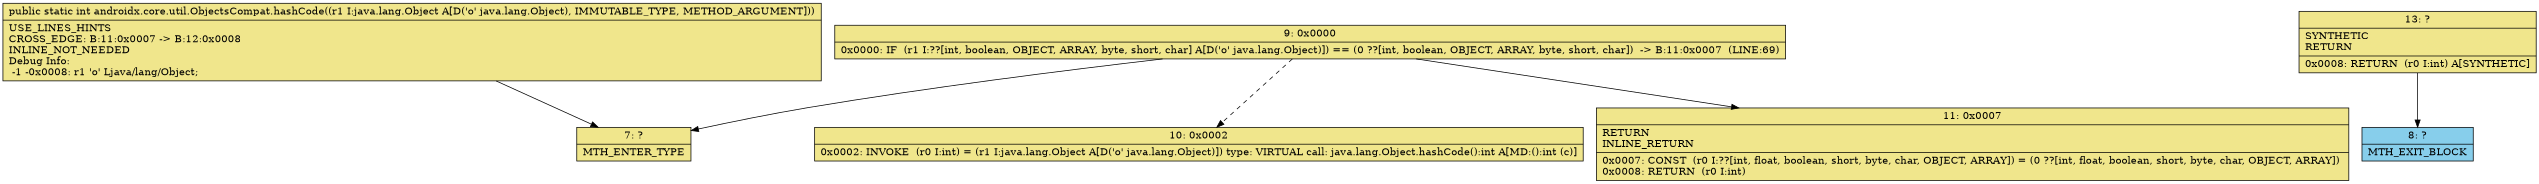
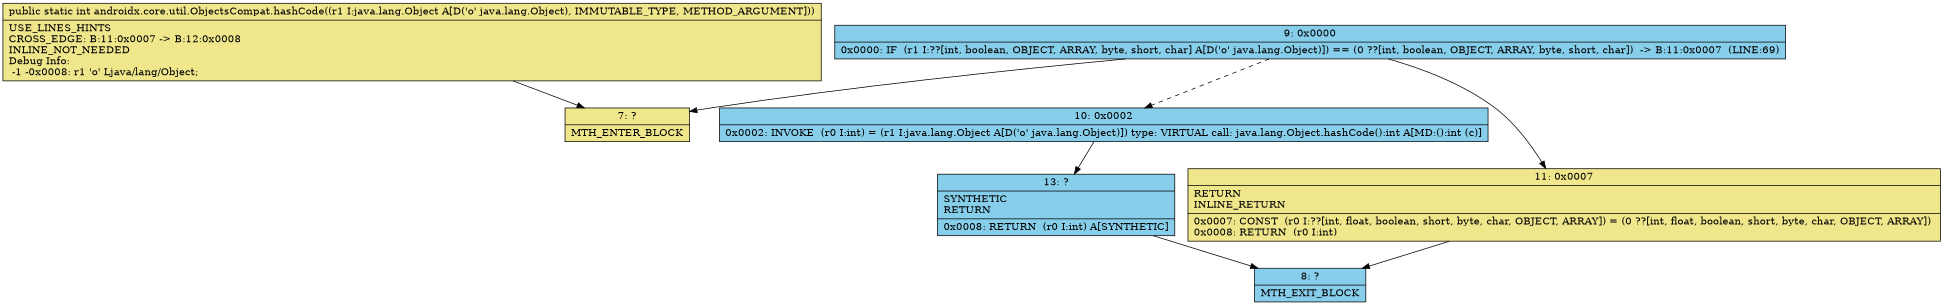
(1310, 42) -> (1310, 42)
(2418, 42) -> (1056, 205)
(1199, 144) -> (1104, 125)
(634, 152) -> (627, 133)
none -> (1086, 155)
none -> (1409, 254)
